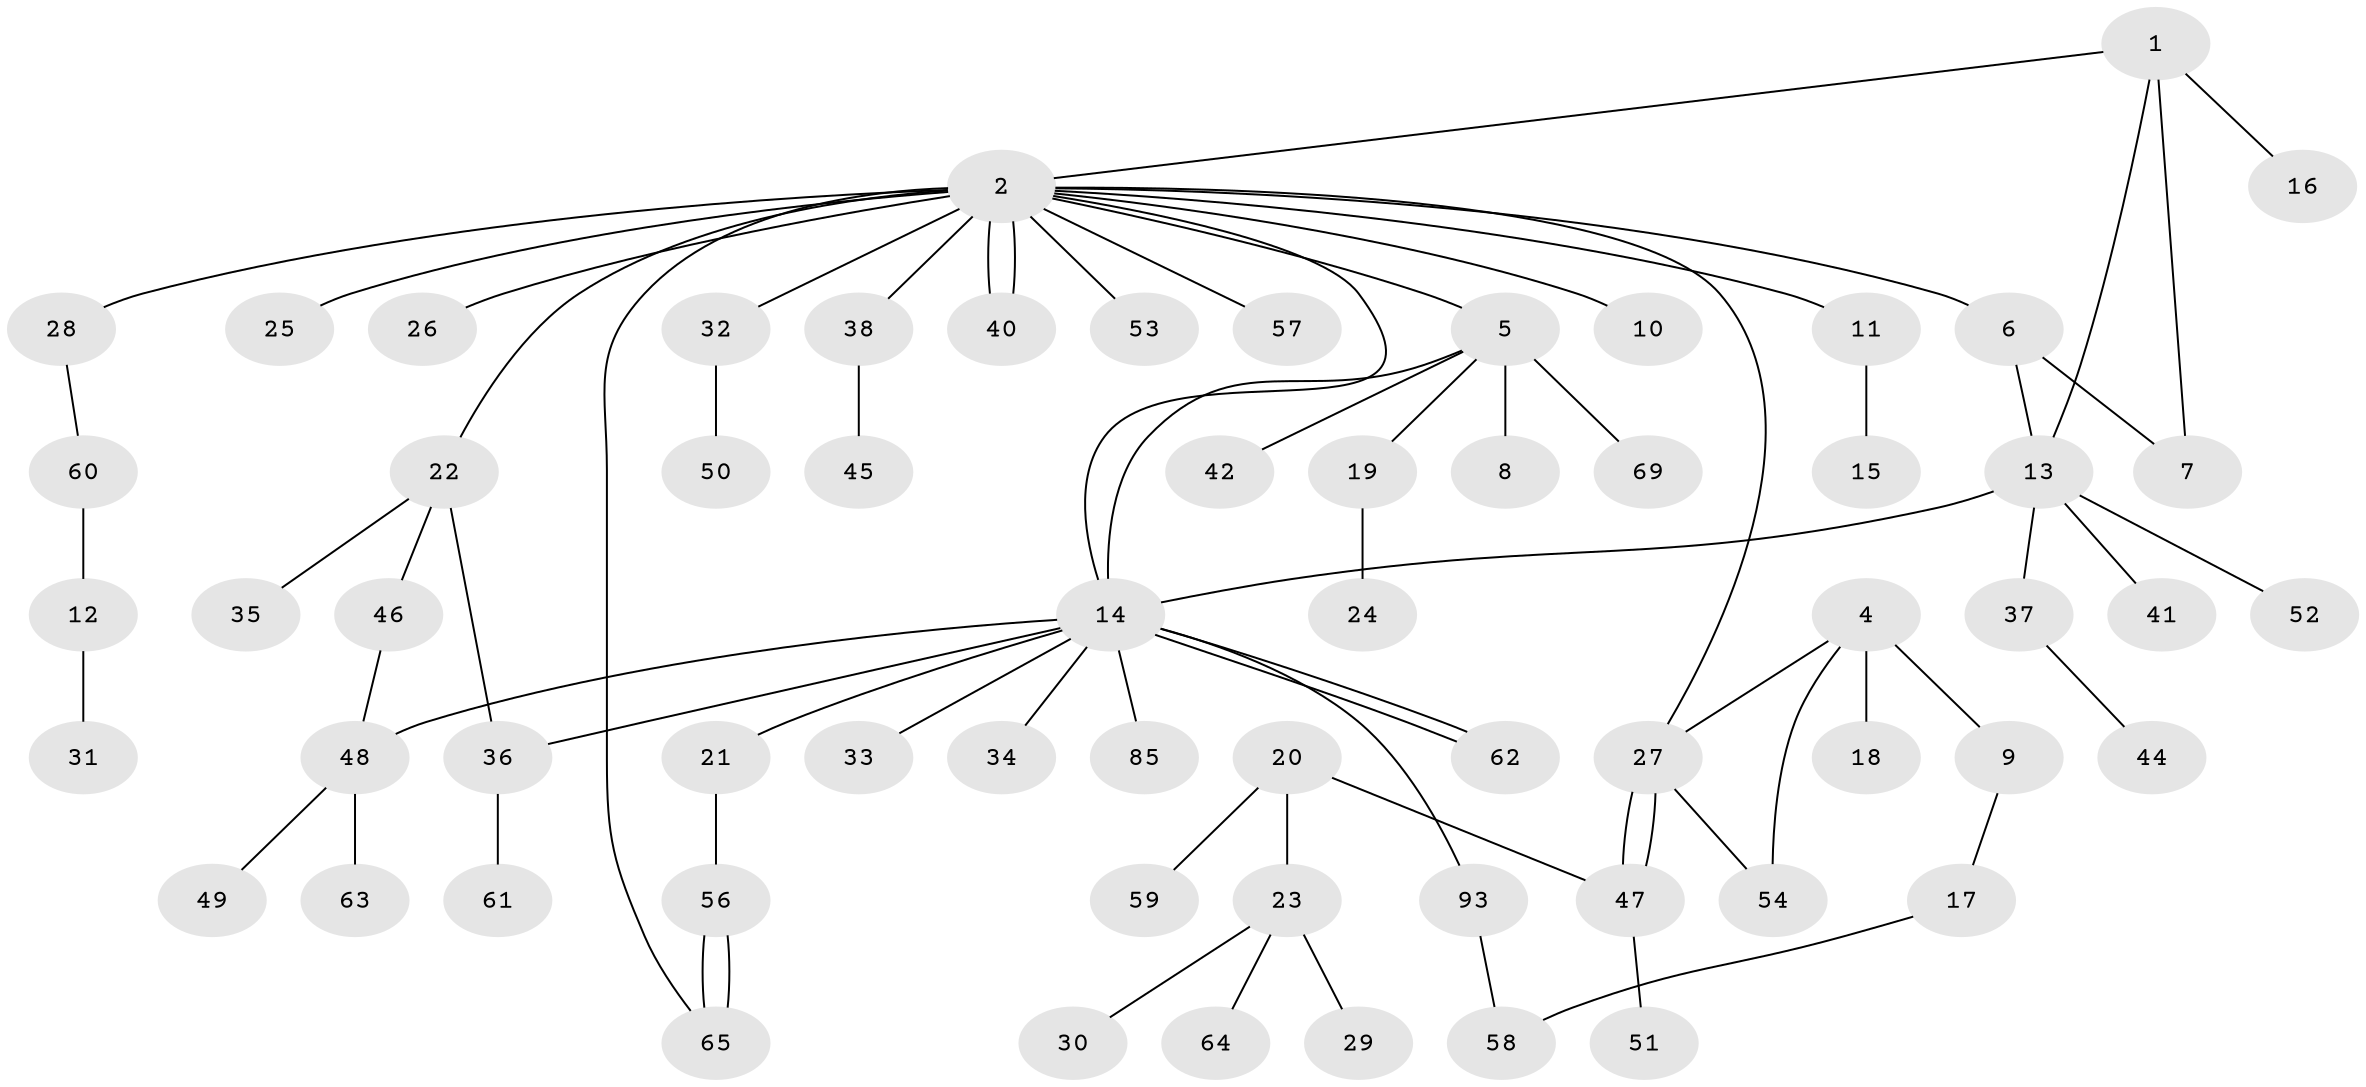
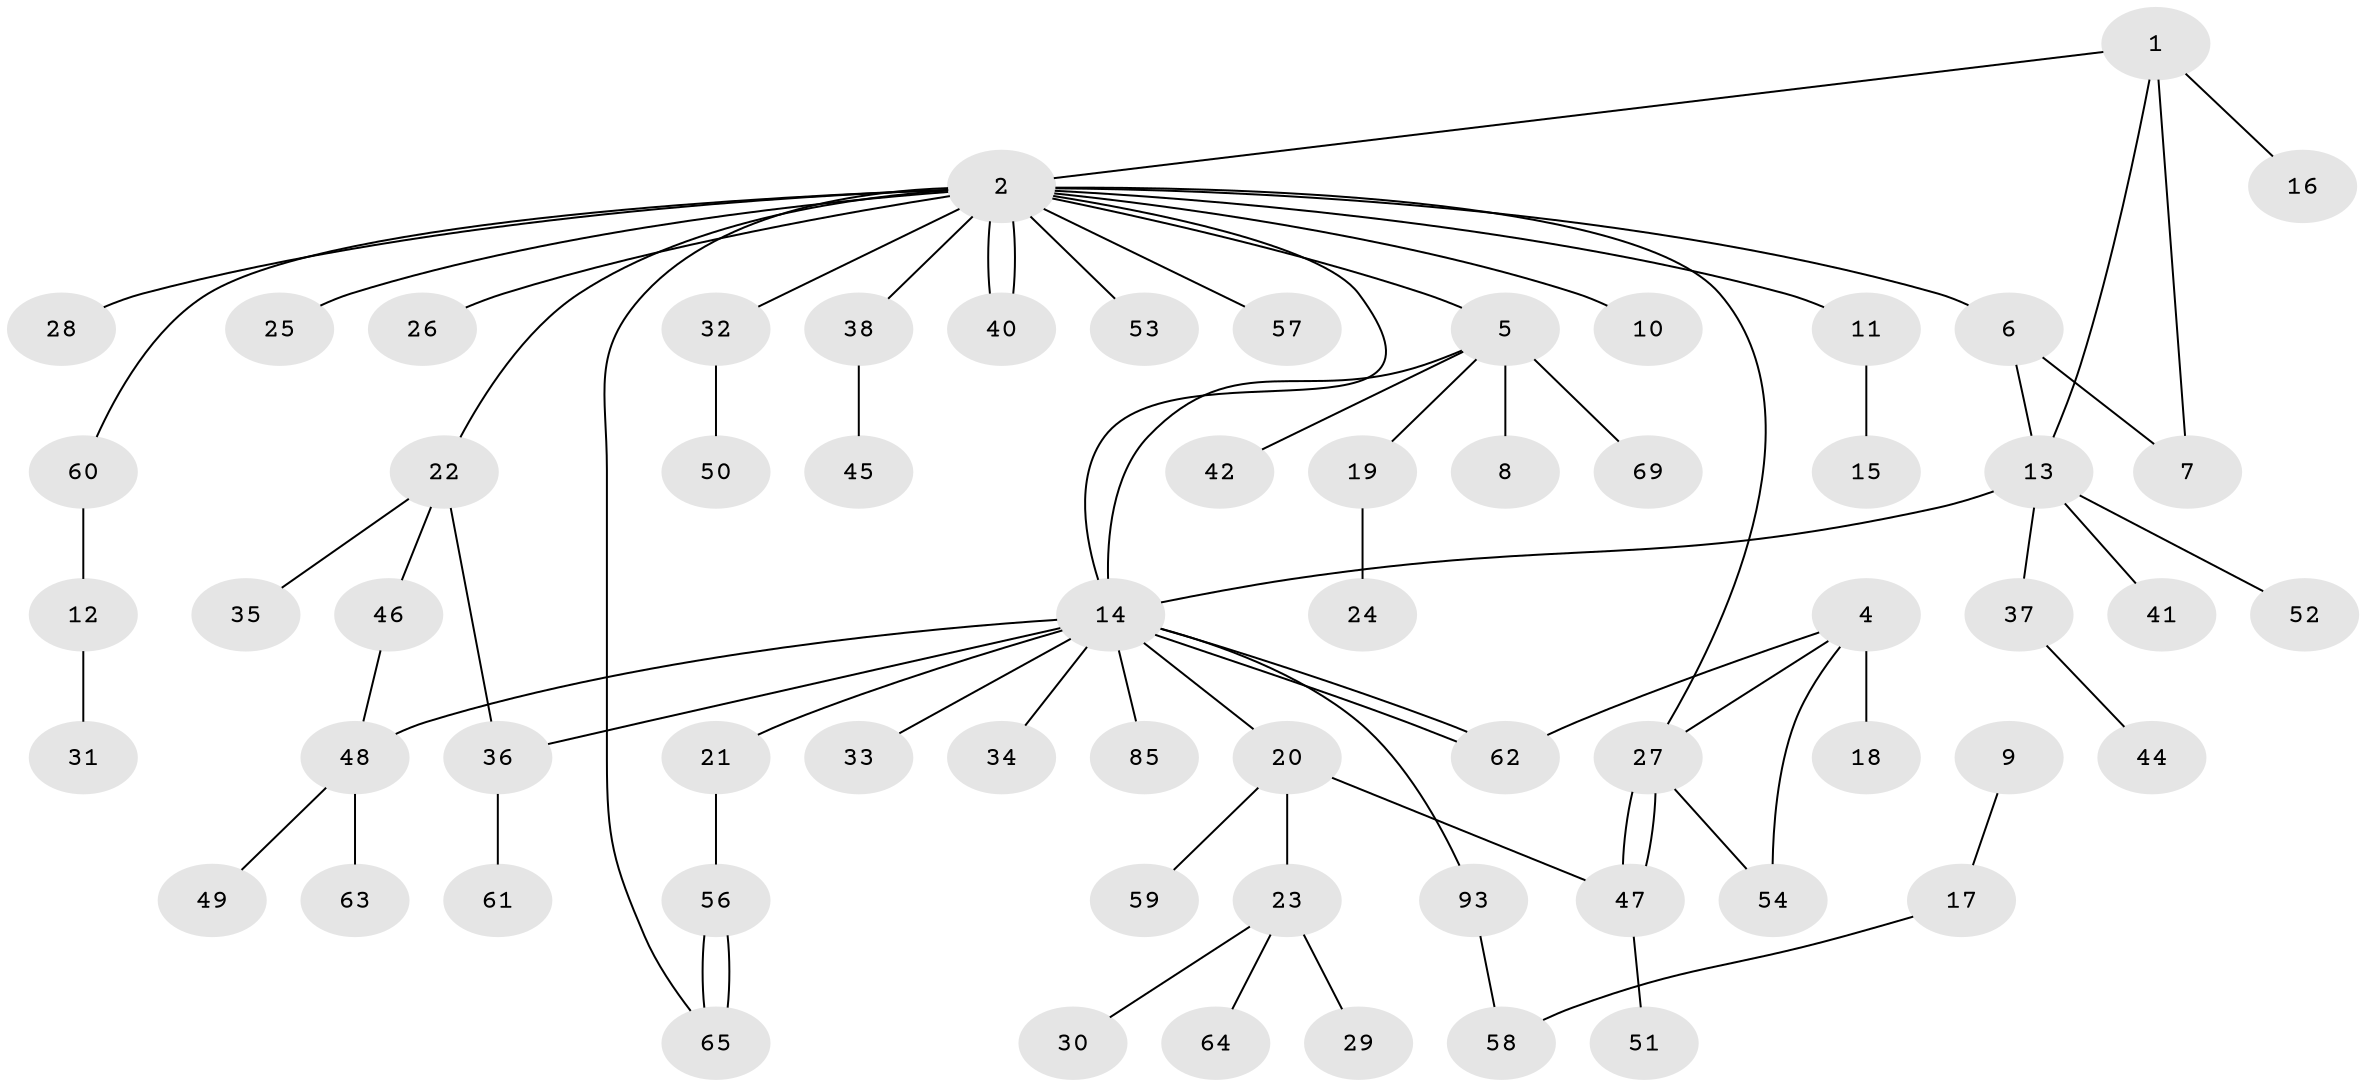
(72, 400) -> (482, 226)
none -> (1199, 686)
(1937, 686) -> (1675, 683)
